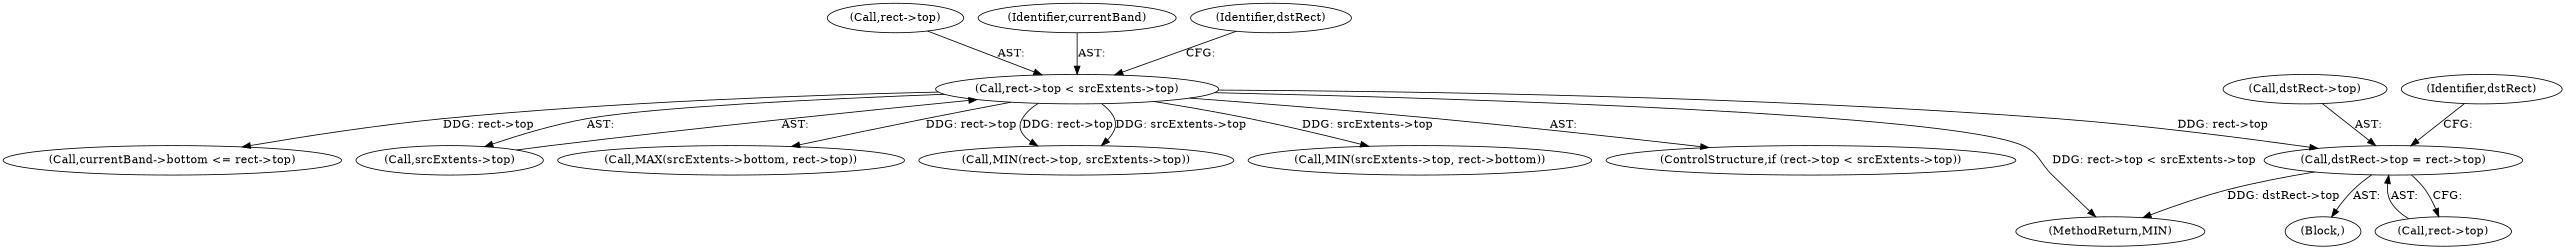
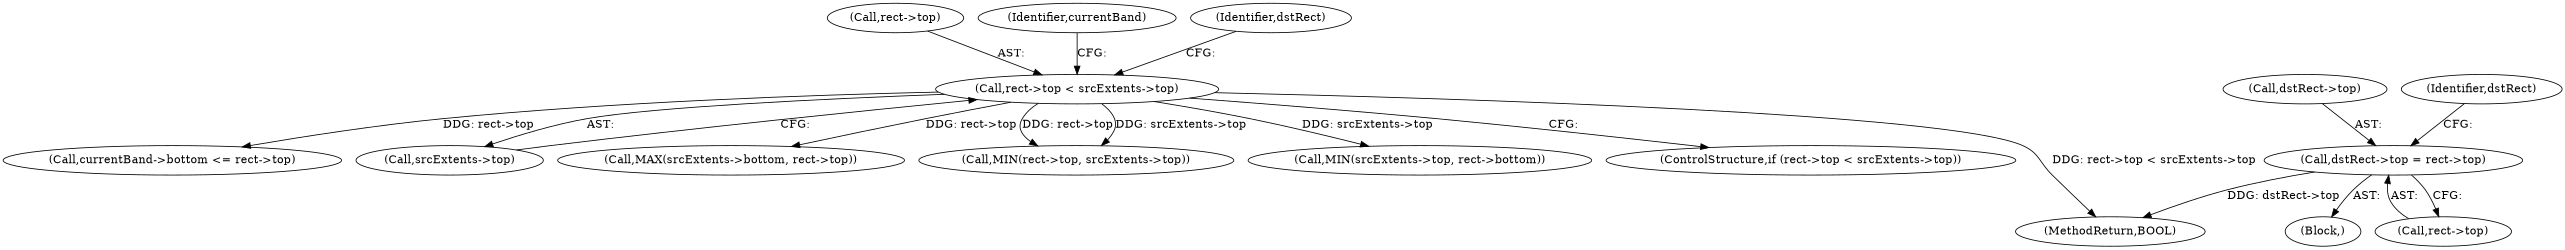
(1094, 54) -> (1094, 54)
(1765, 102) -> none
(797, 125) -> (797, 125)
(1566, 125) -> (1566, 125)
(2110, 232) -> (2110, 232)
